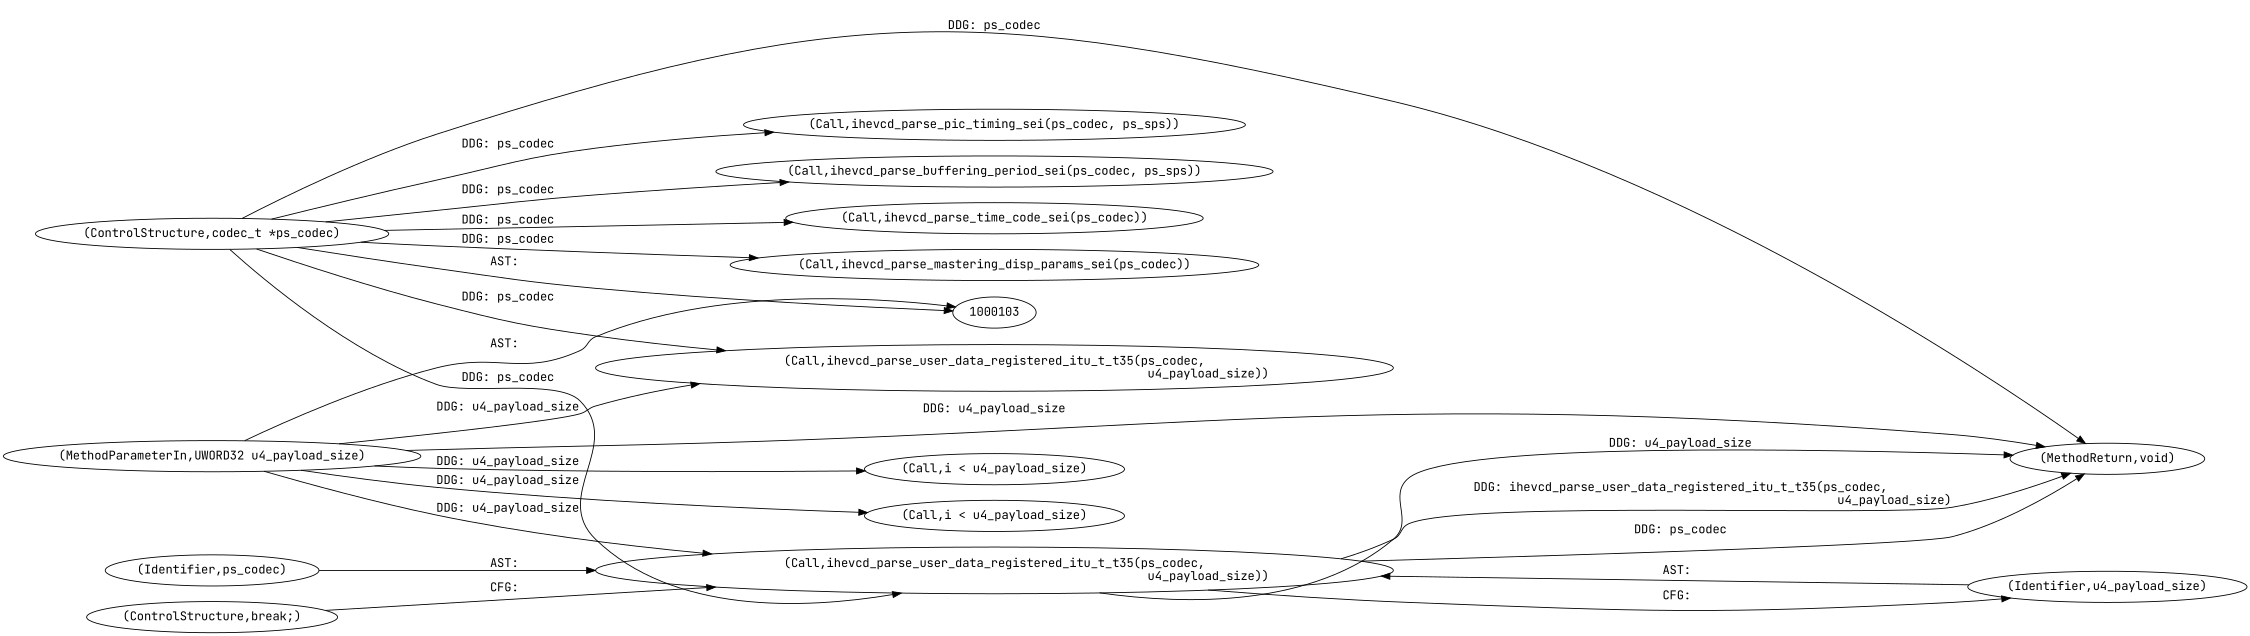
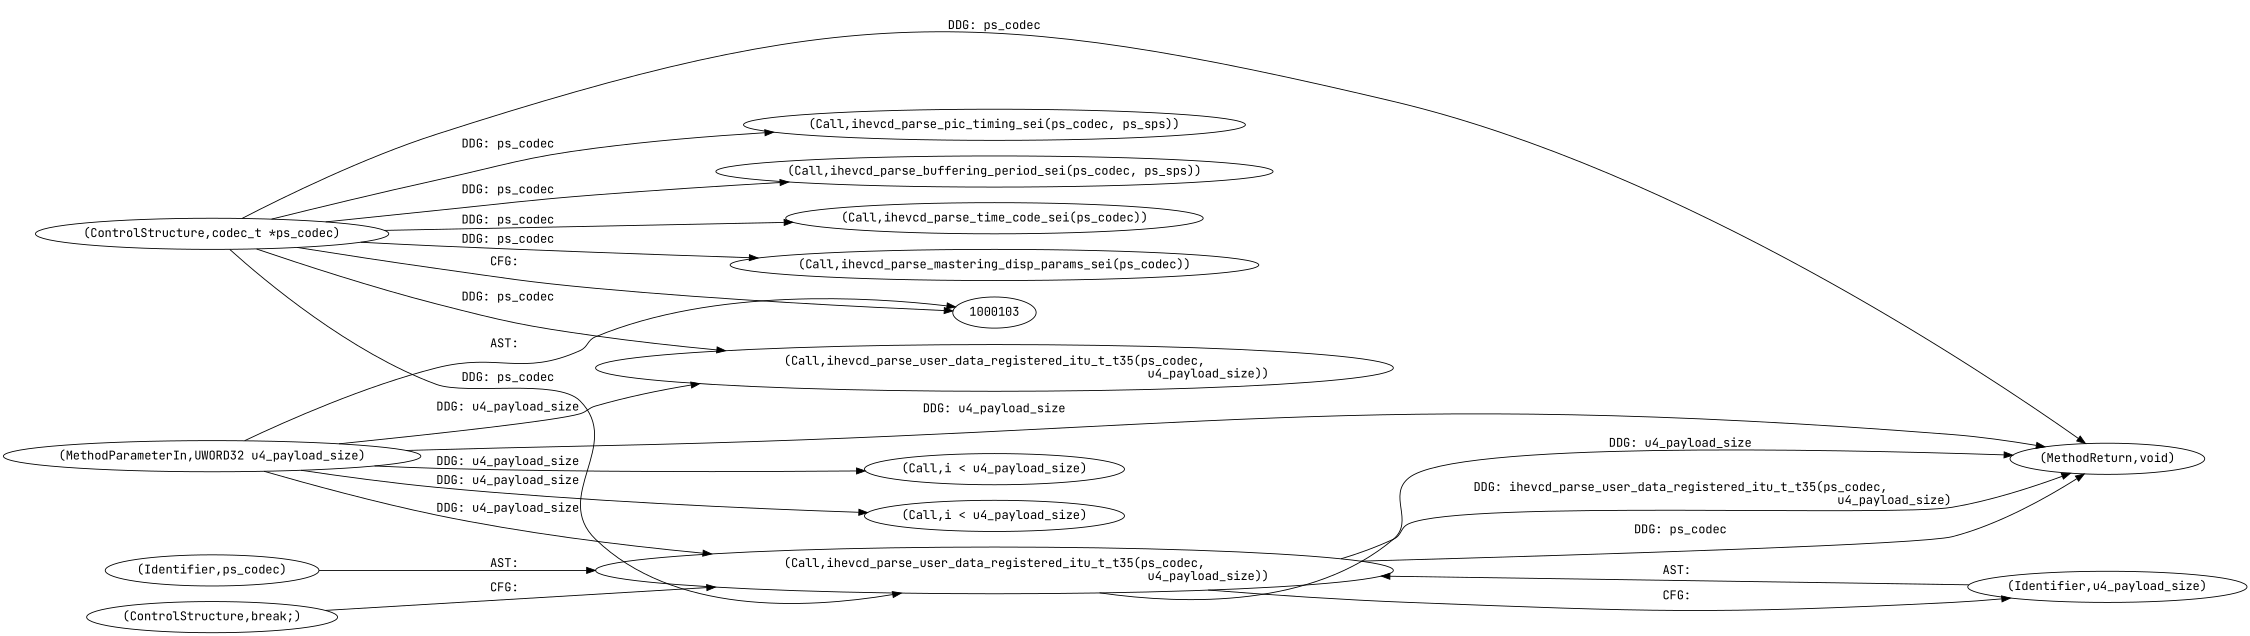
(508, 262) -> (508, 262)
